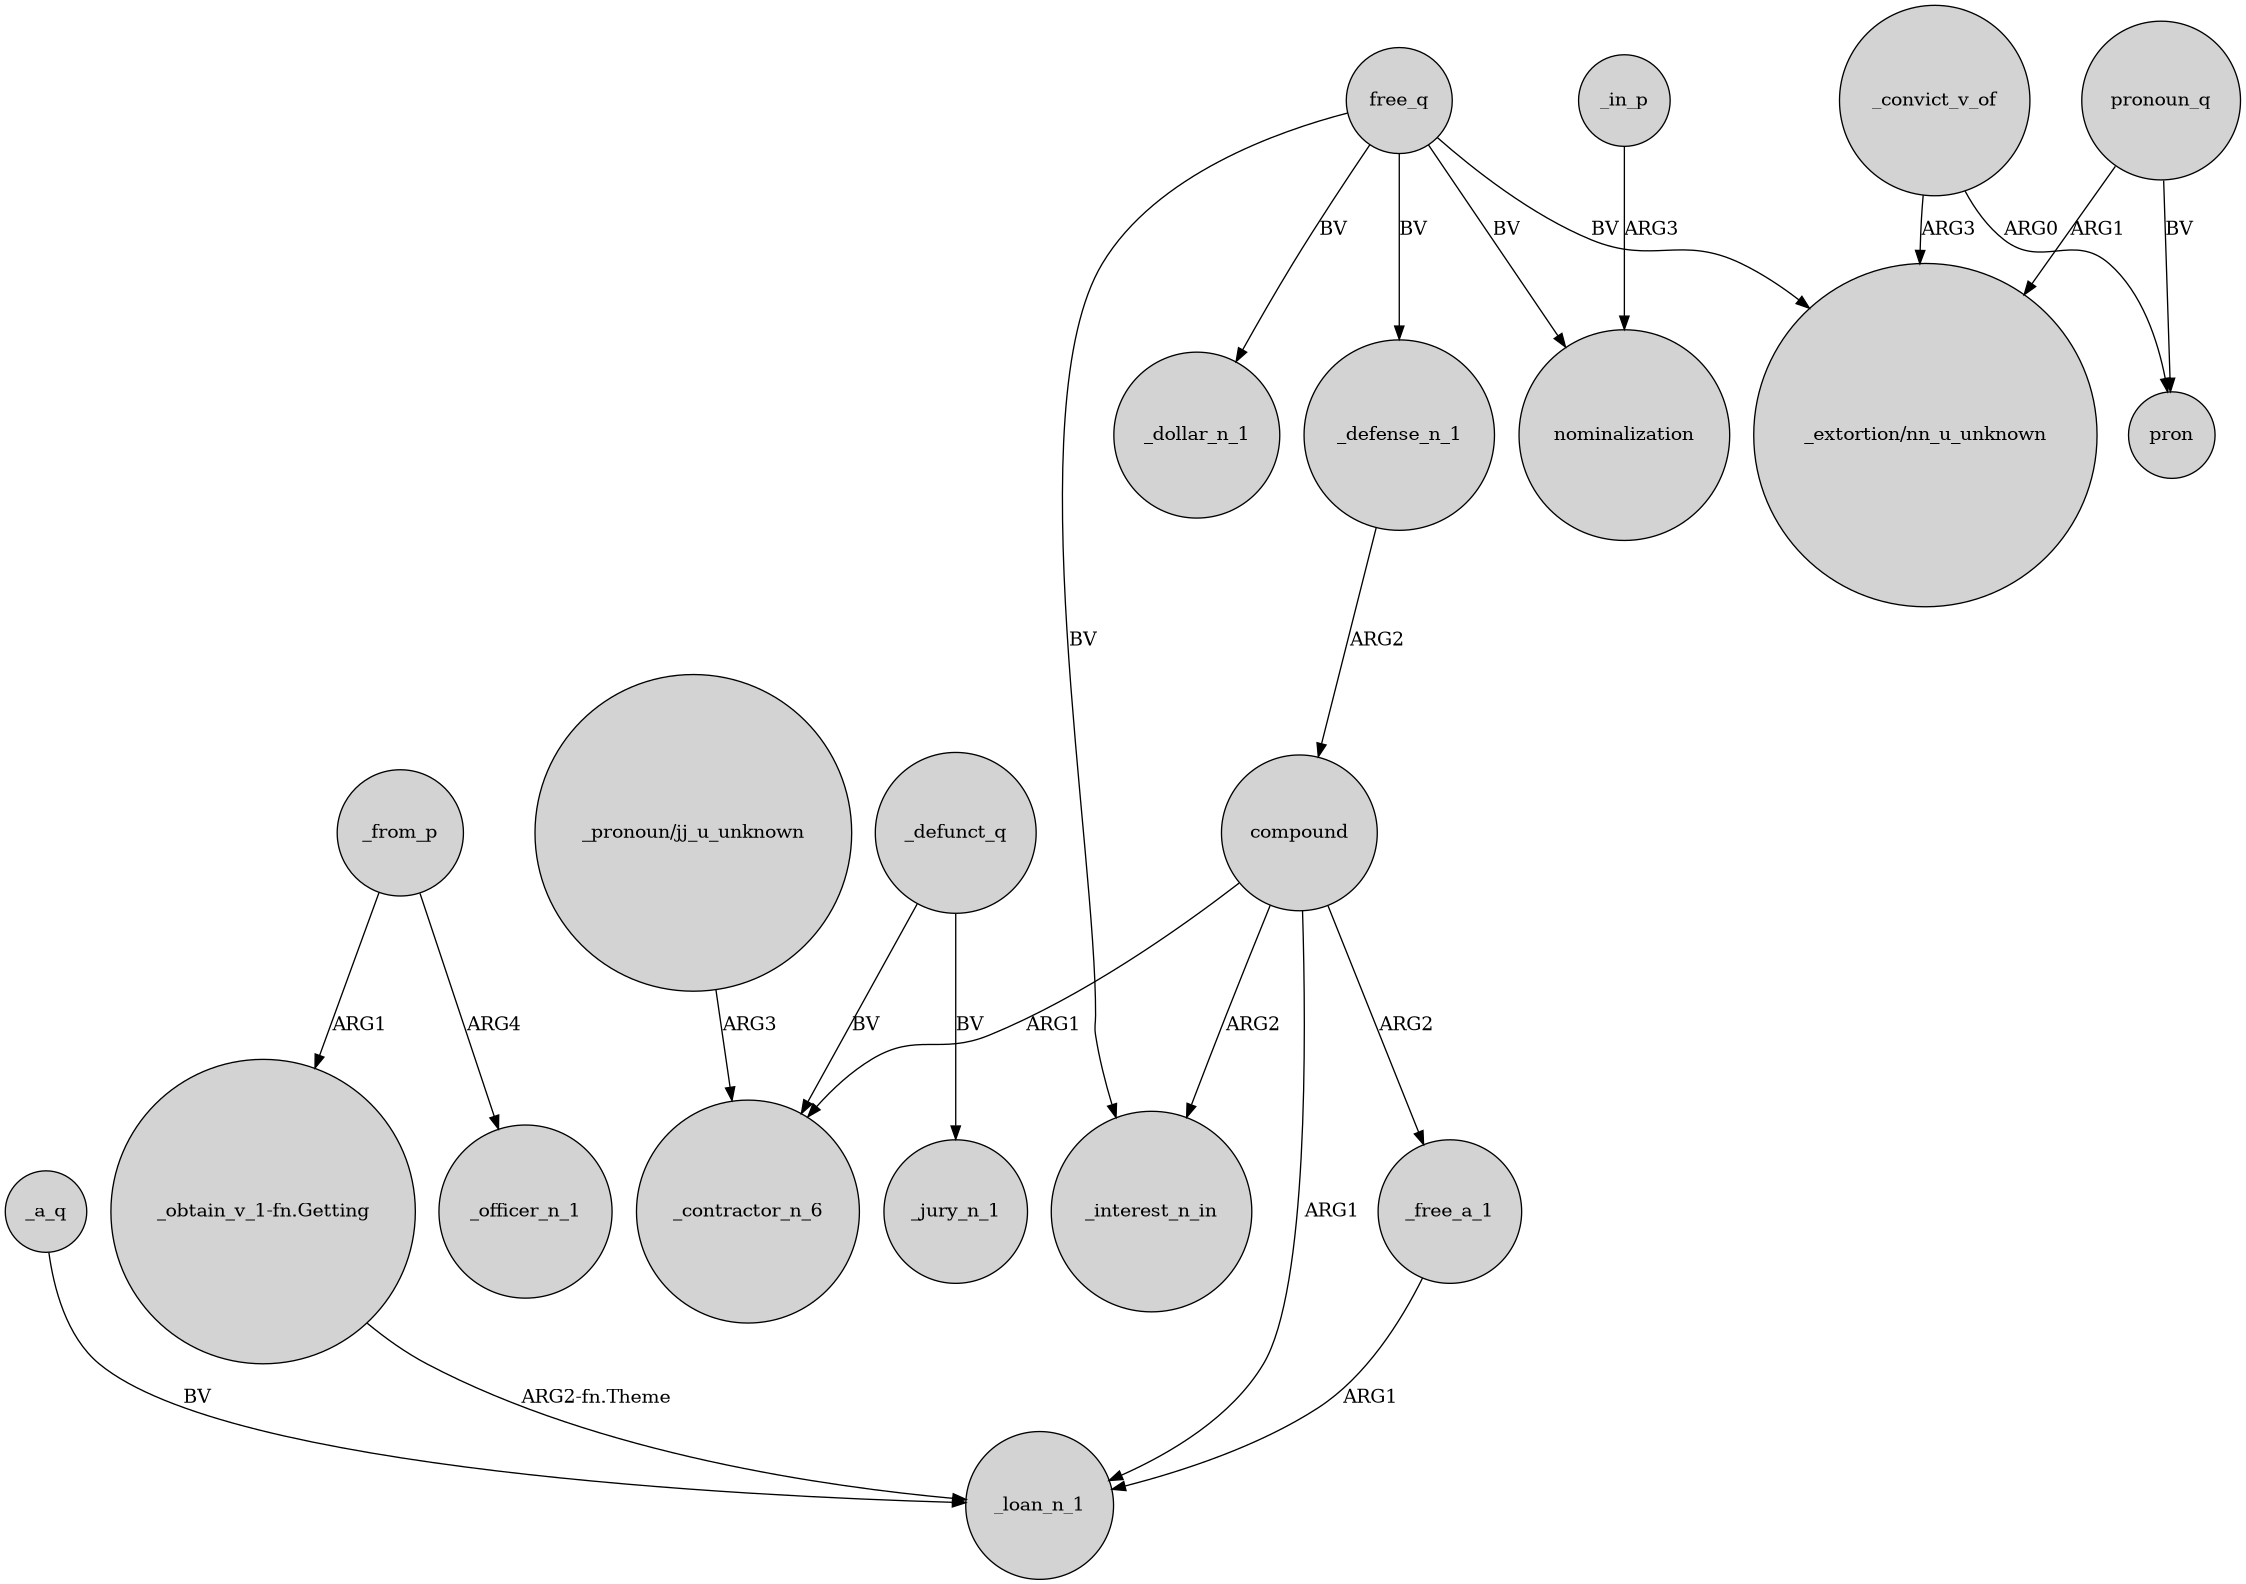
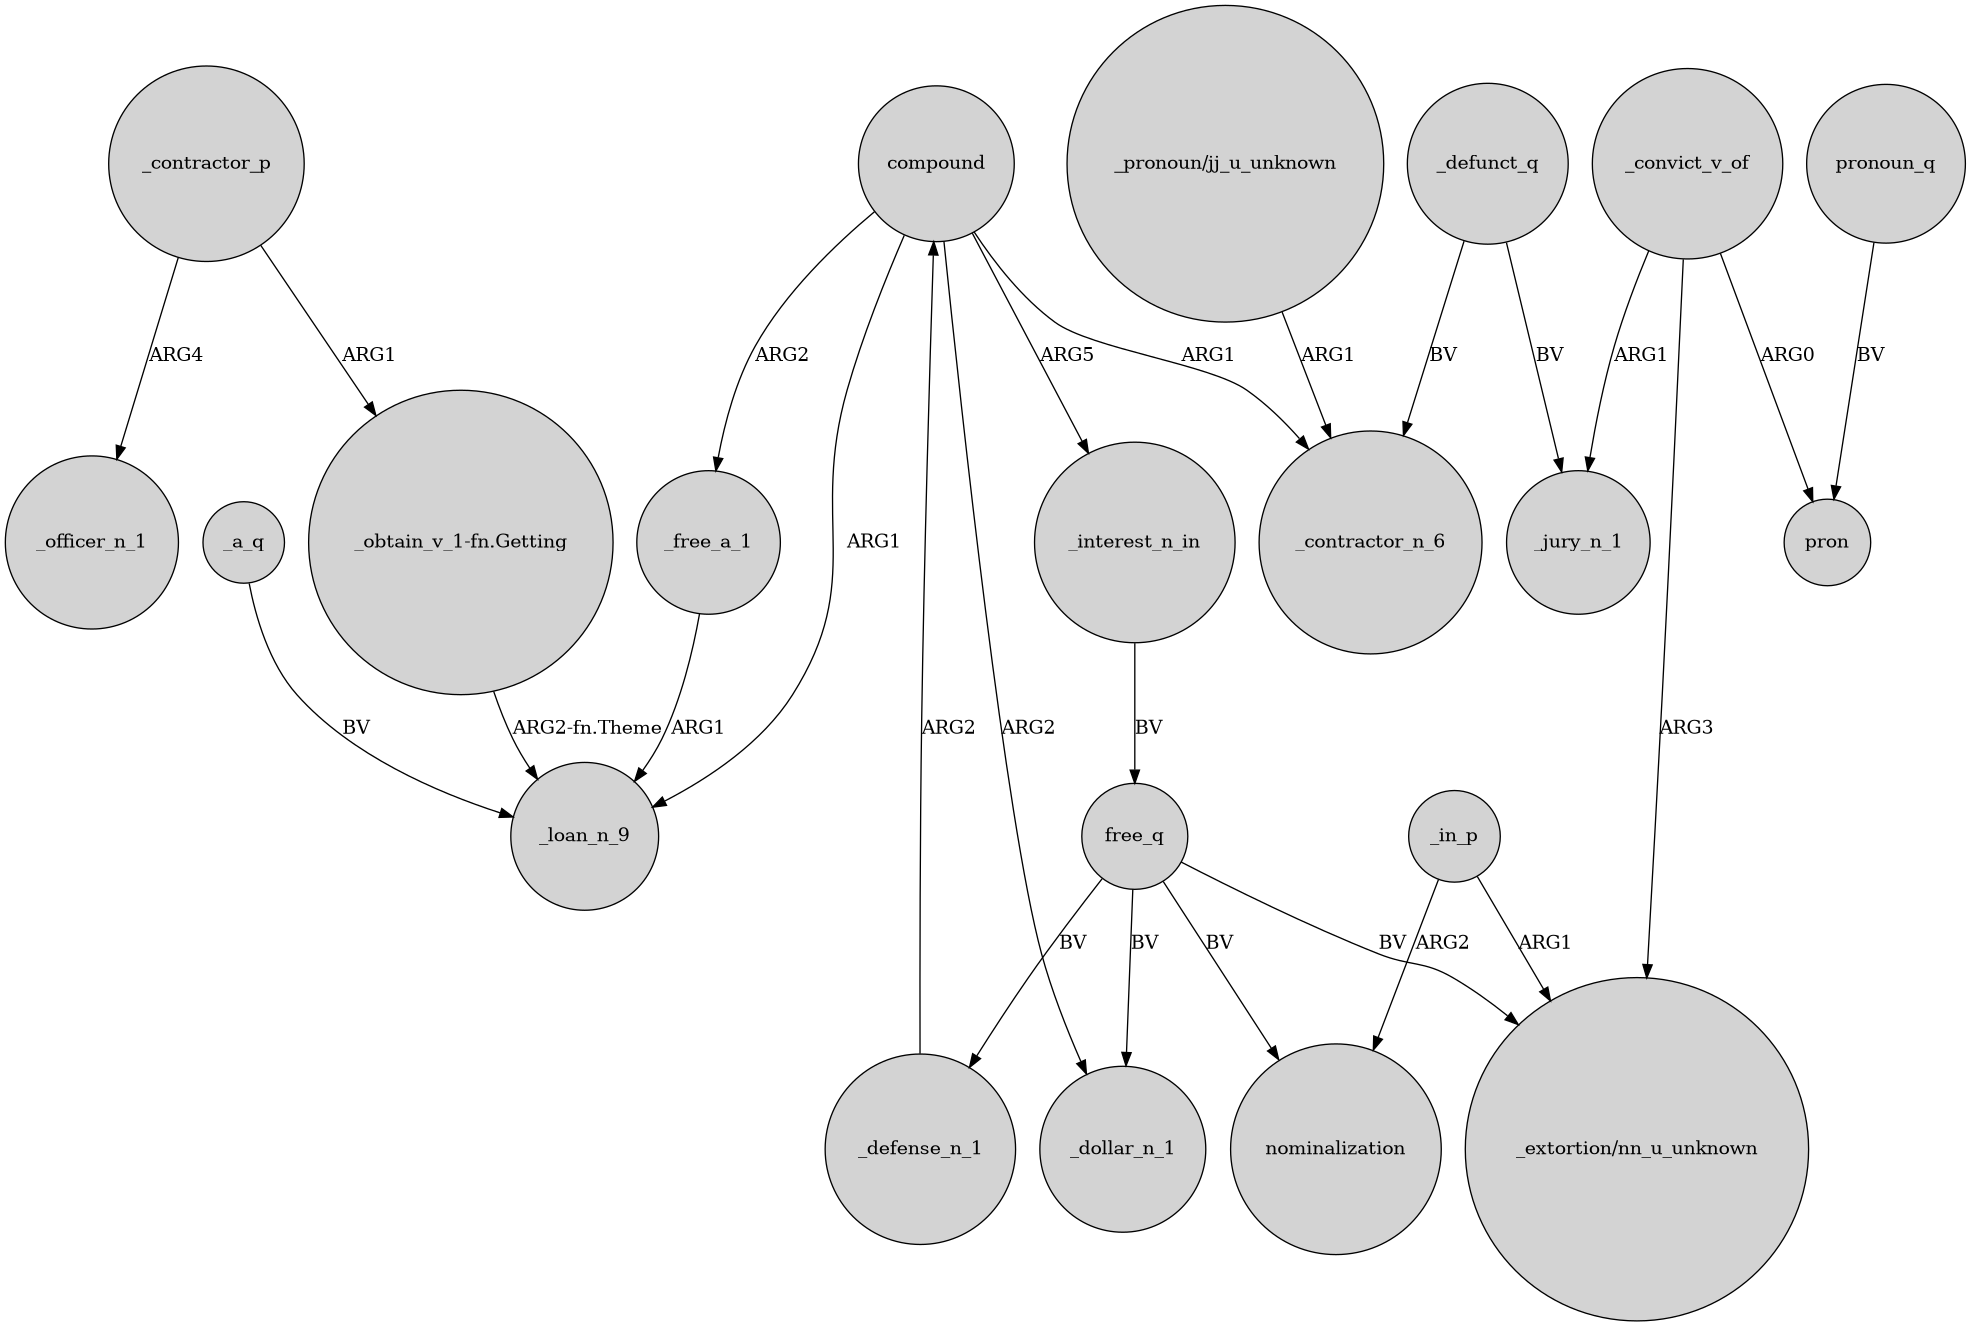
(2074, 225) -> (1510, 933)
(1652, 230) -> (1443, 944)
none -> (1613, 352)
(1063, 536) -> (1135, 706)
none -> (992, 656)
(400, 833) -> (206, 164)
(750, 1025) -> (1329, 356)
(1253, 1025) -> (1068, 356)
(1040, 1505) -> (585, 836)
